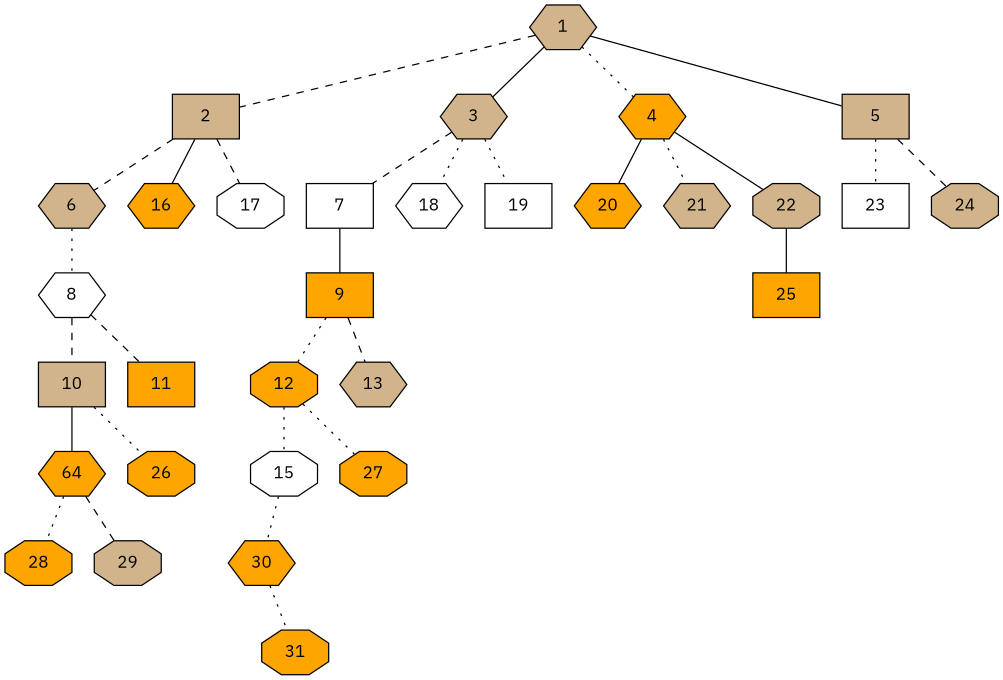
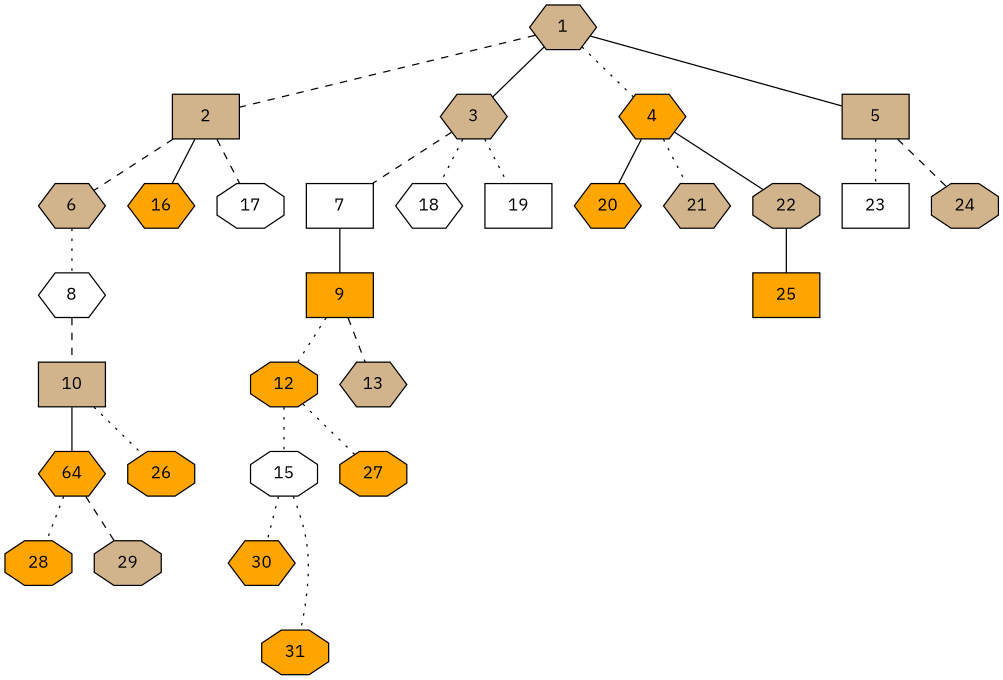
(161, 384) -> none
(278, 608) -> (308, 562)
